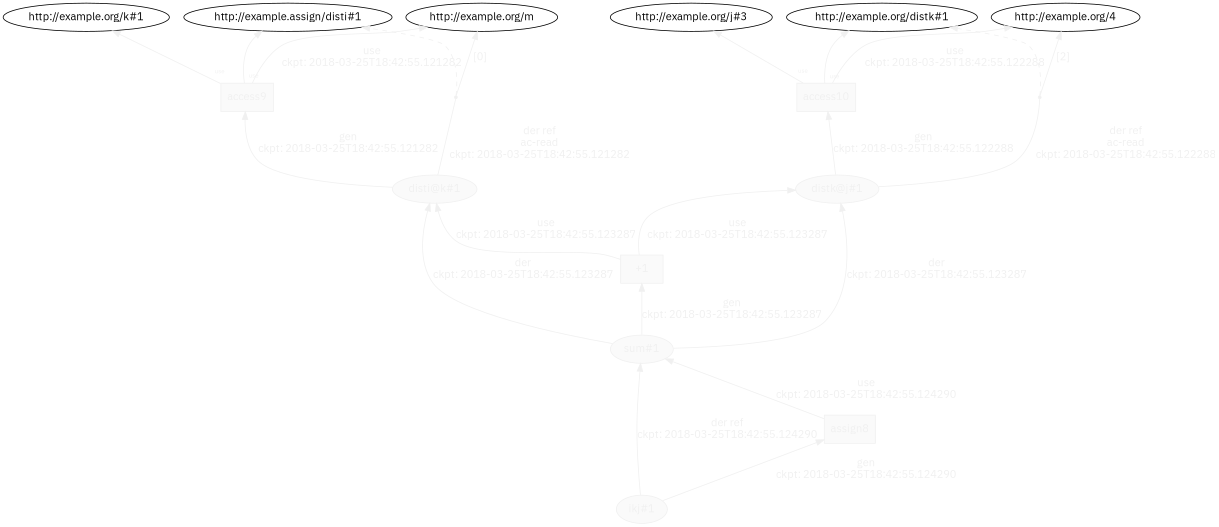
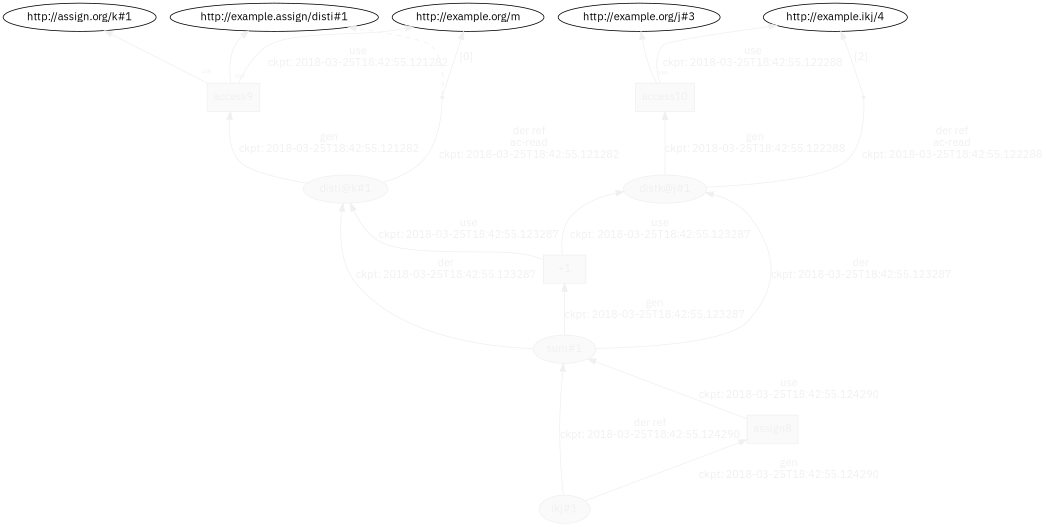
(86, 17) -> (80, 17)
(882, 17) -> none
(1066, 17) -> (835, 17)
